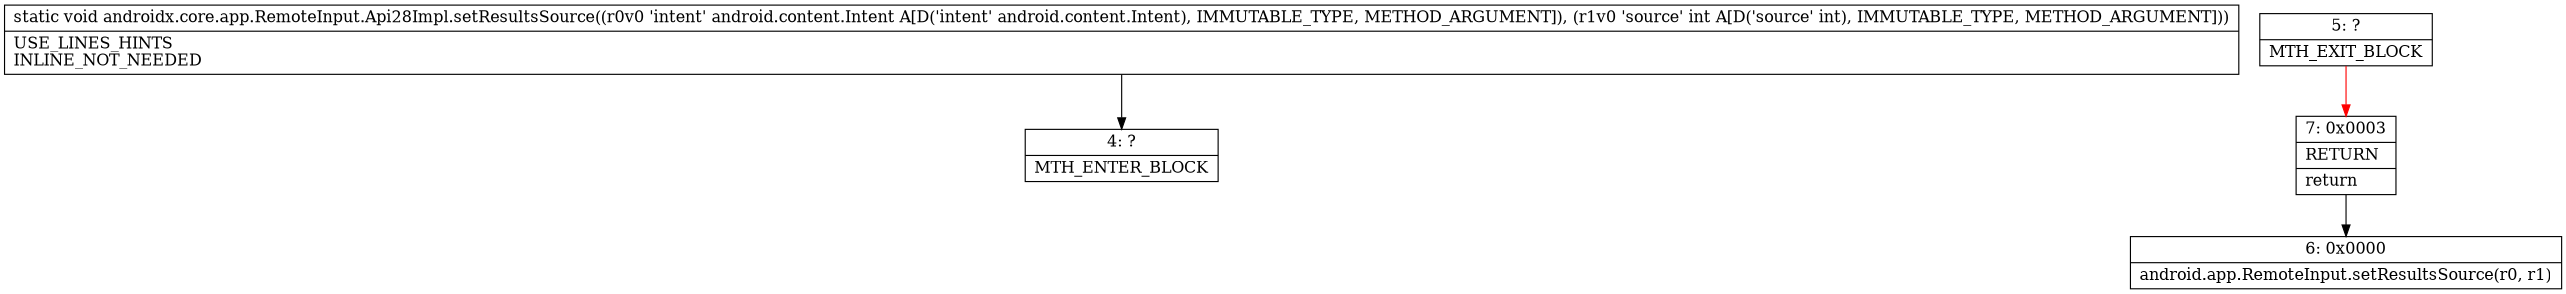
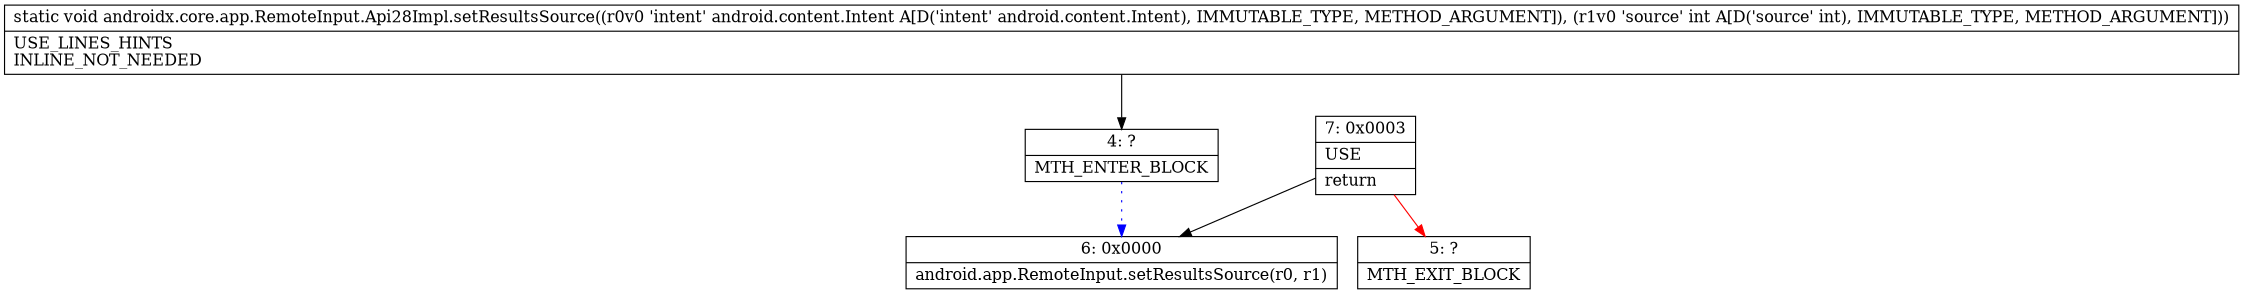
(2346, 85) -> (1406, 211)
(2342, 155) -> (1344, 155)
none -> (1122, 203)
